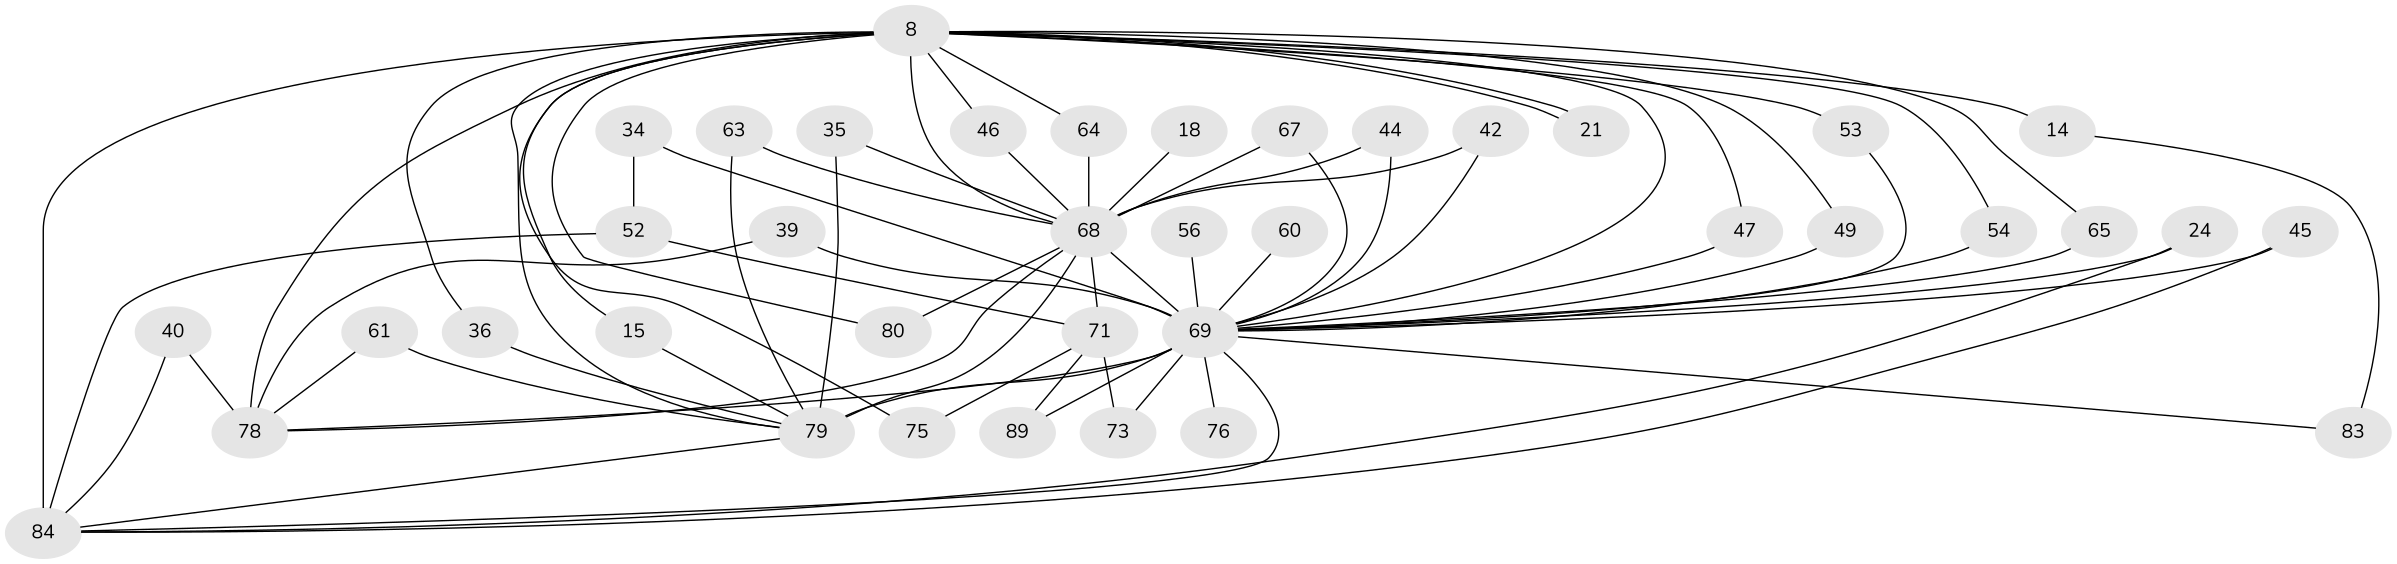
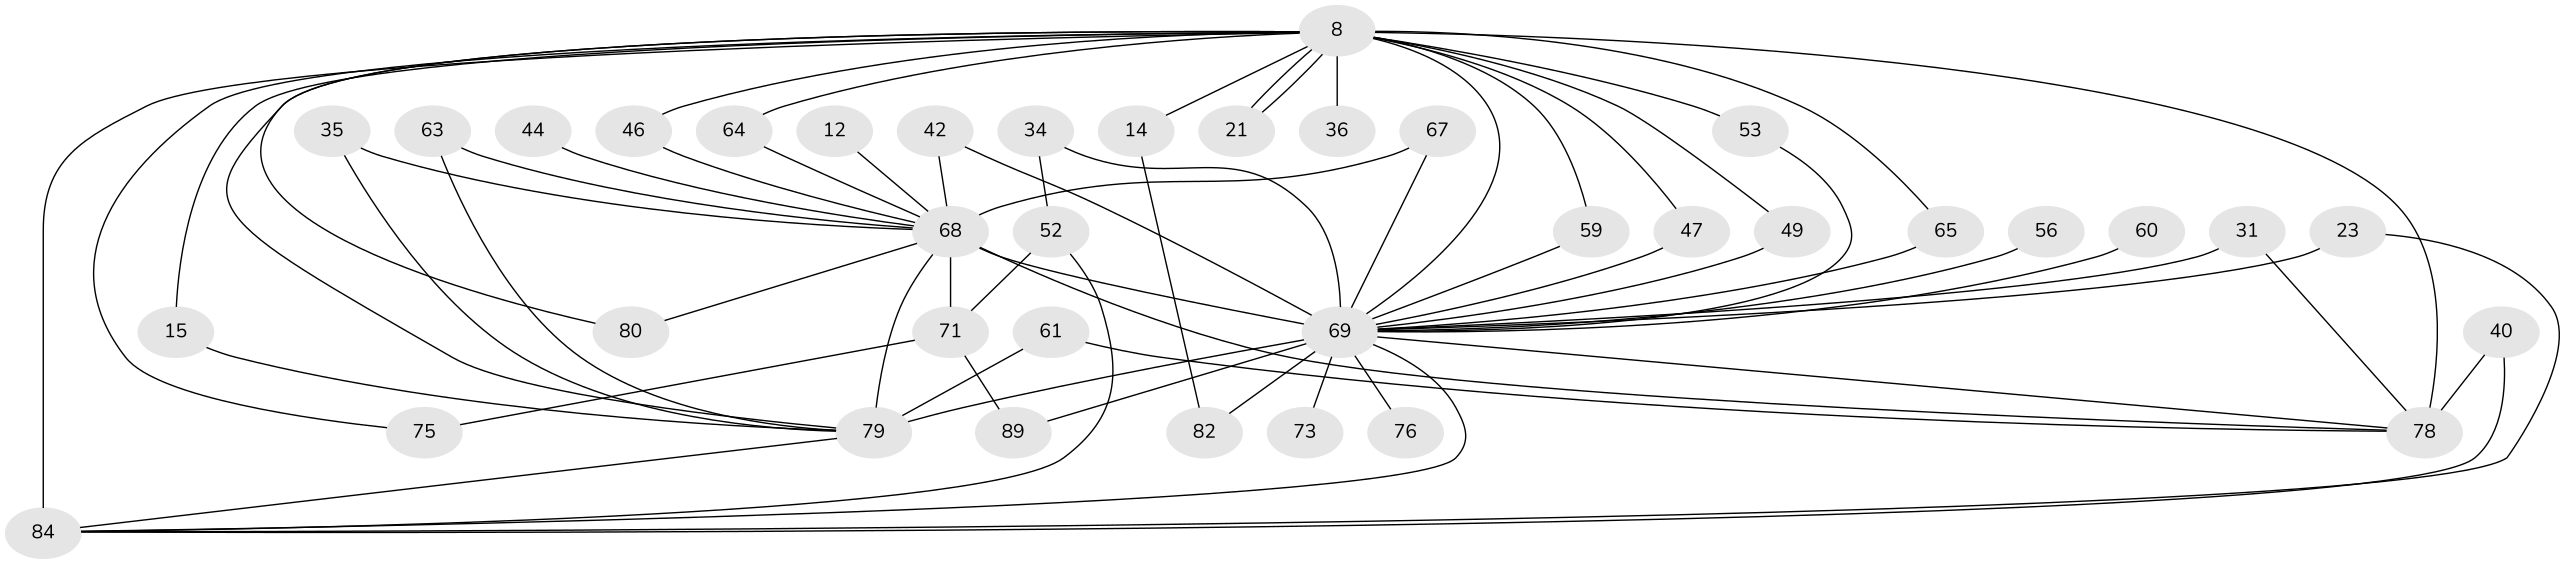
(1189, 131) -> (835, 131)
(948, 167) -> none
(787, 232) -> (2247, 232)
(1999, 232) -> (1591, 232)
(2200, 232) -> (2348, 232)
(2300, 232) -> none
(1349, 271) -> none
(591, 374) -> none
(1111, 392) -> none
(2353, 433) -> (1205, 433)
